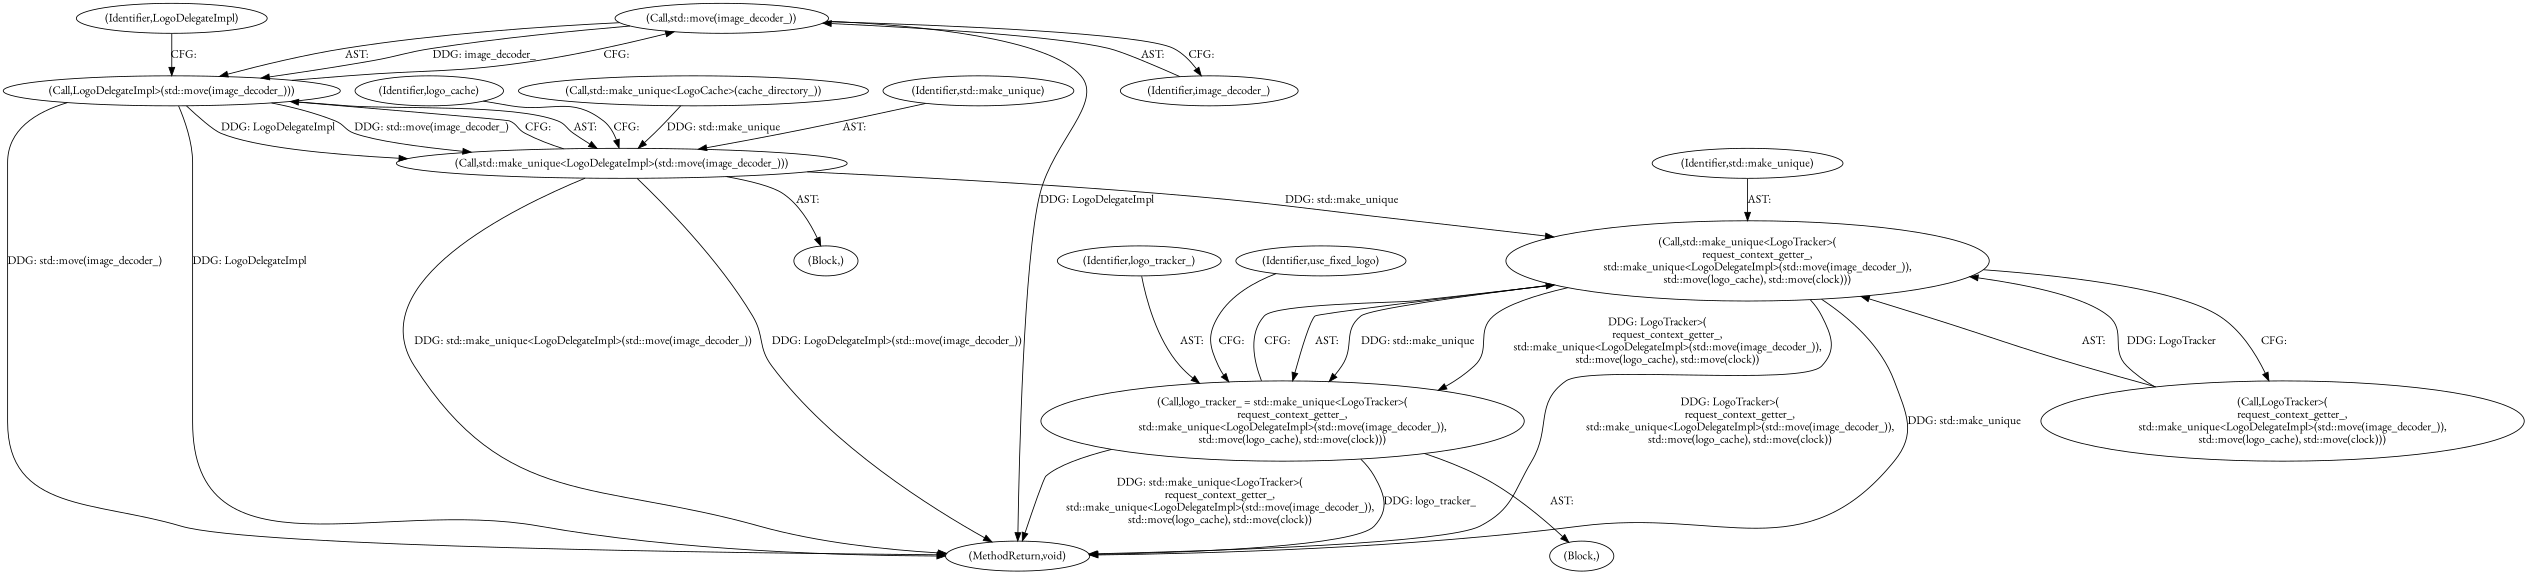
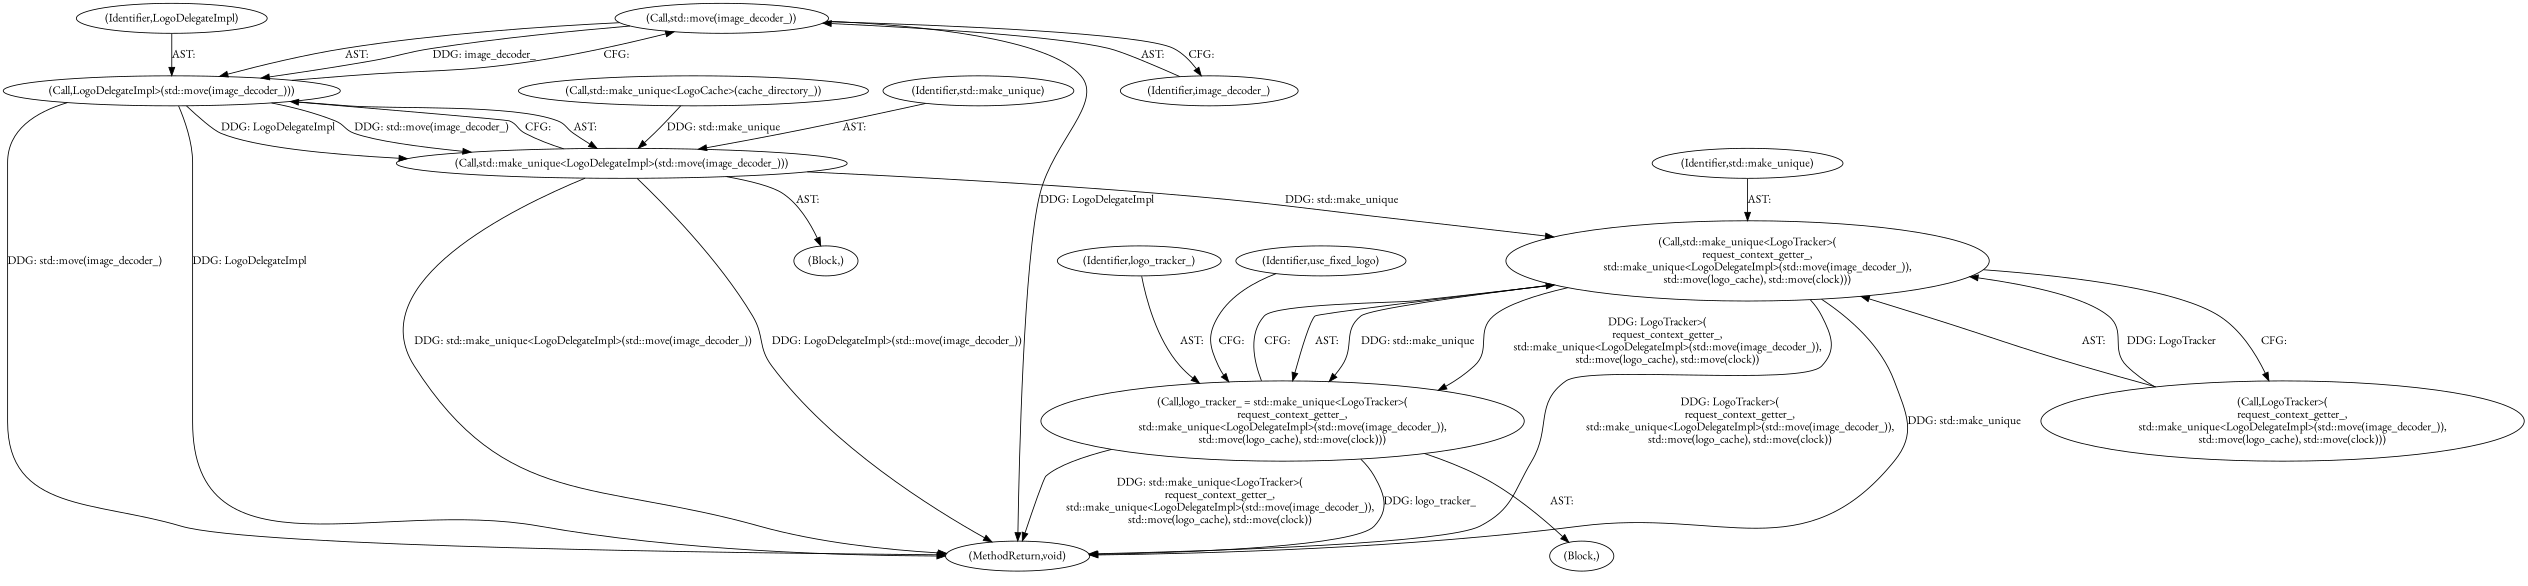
(185, 55) -> (185, 55)
(429, 91) -> none
